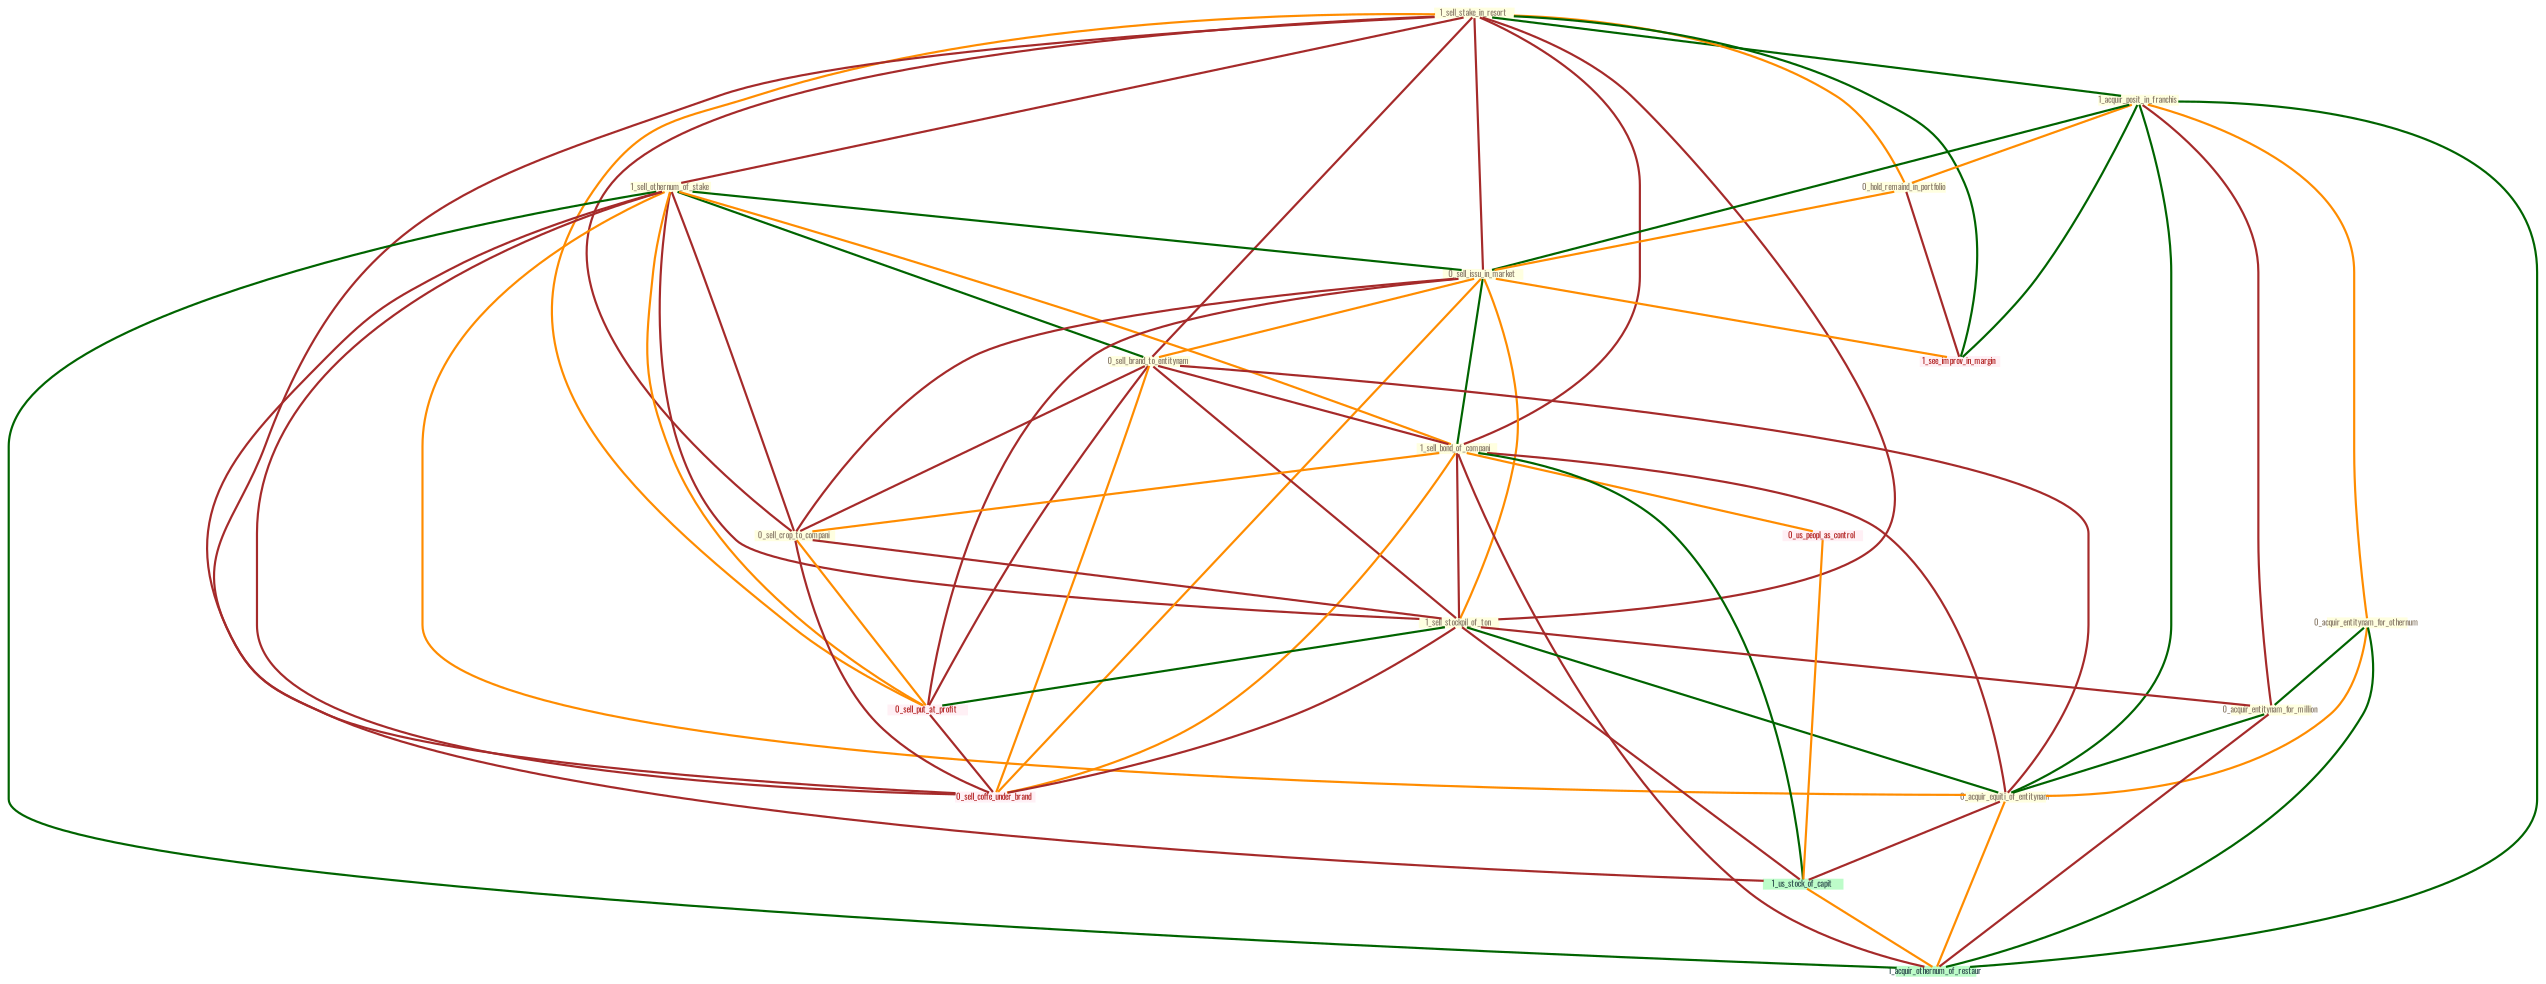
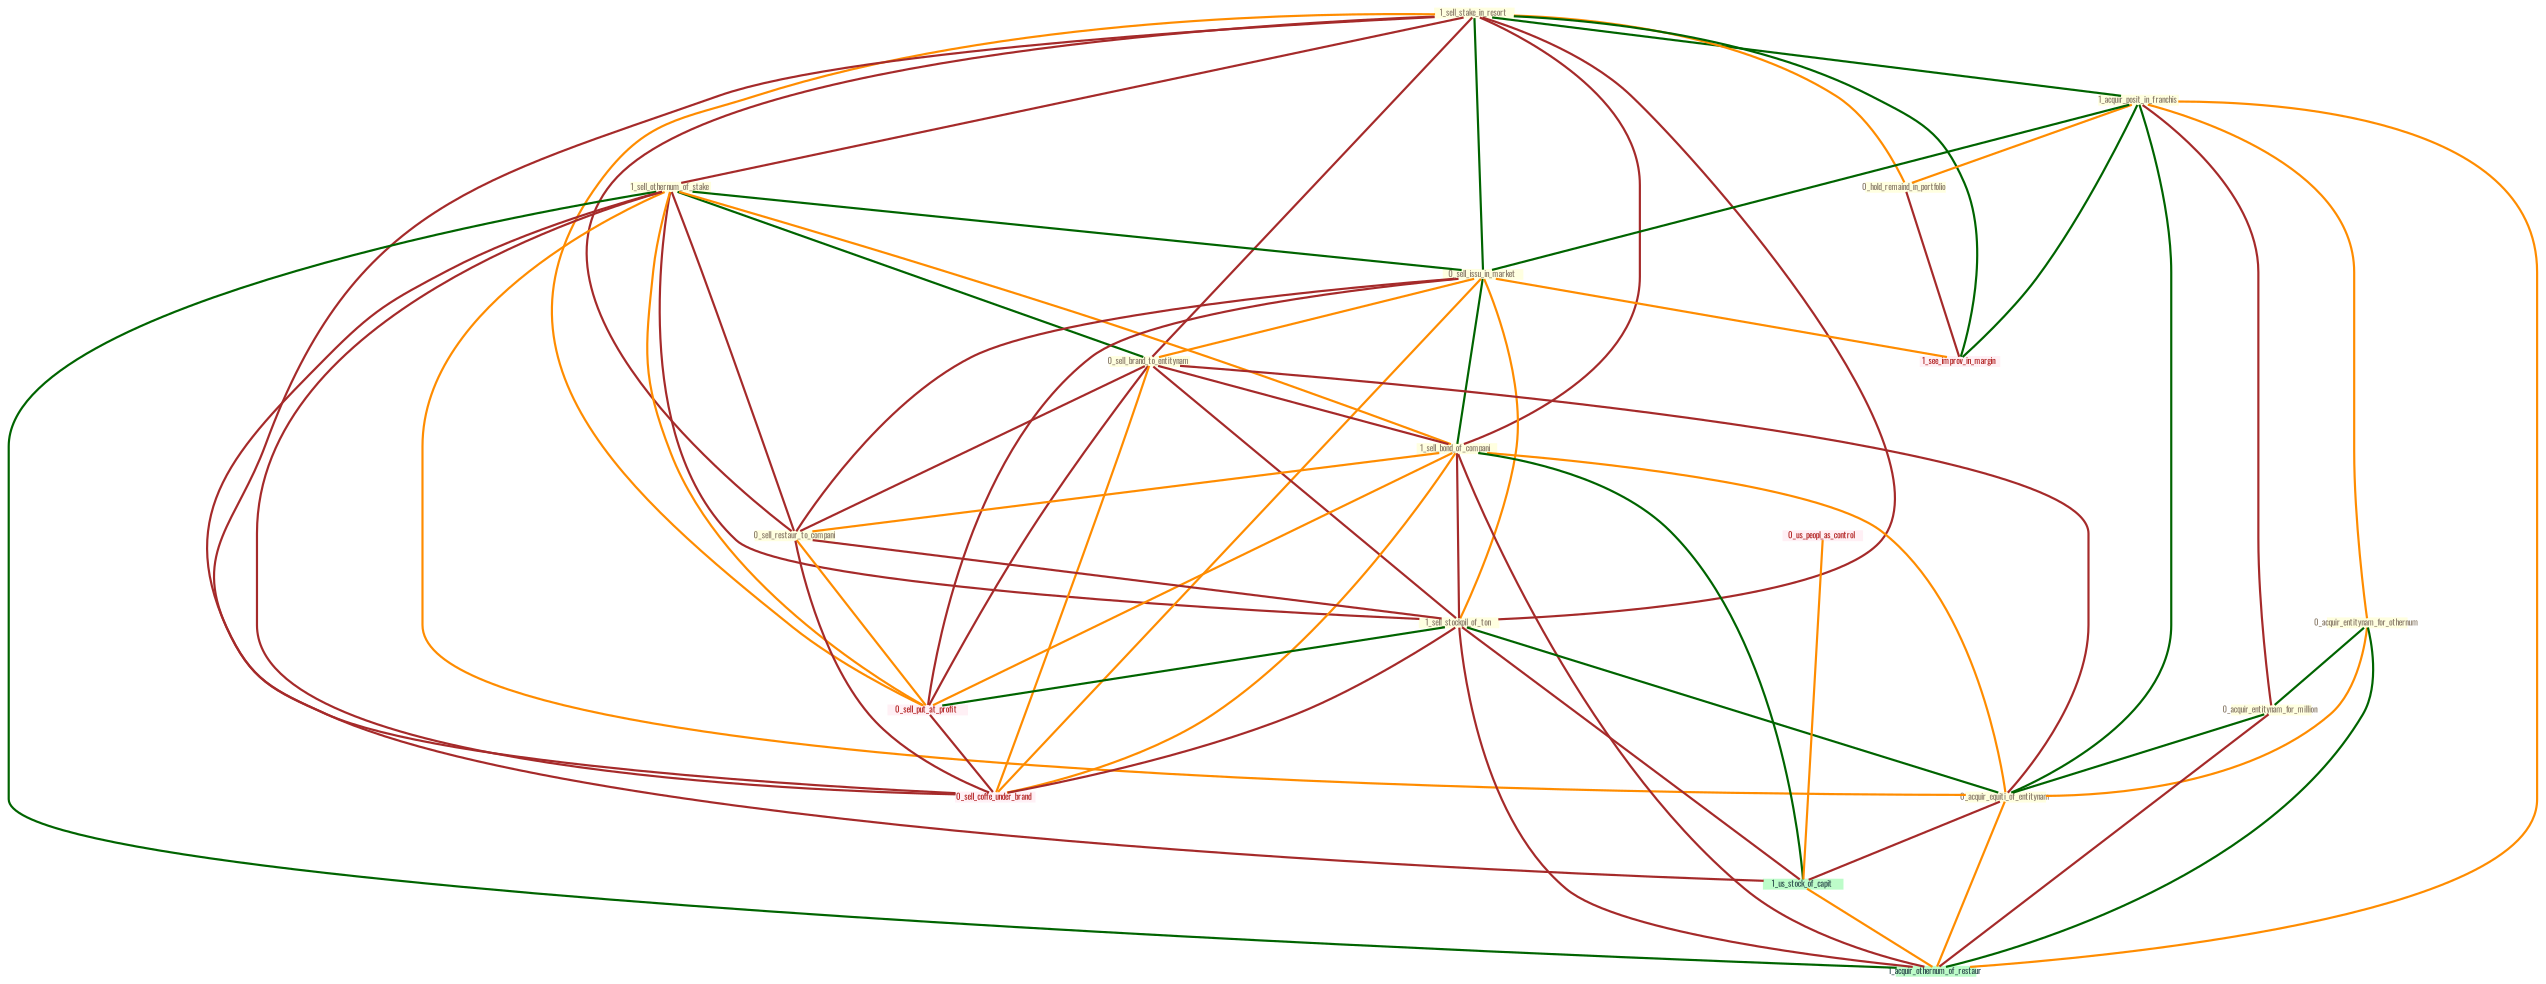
(1479, 144) -> (1479, 144)
(1704, 229) -> none
(1648, 494) -> (1245, 554)
(1832, 508) -> (1832, 508)
(795, 536) -> (795, 536)
(2537, 625) -> (2537, 625)
(1865, 666) -> (1596, 906)
